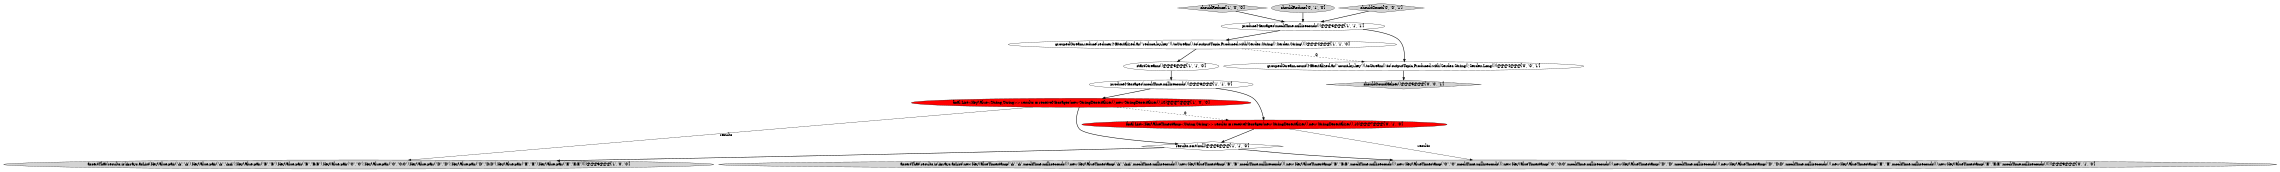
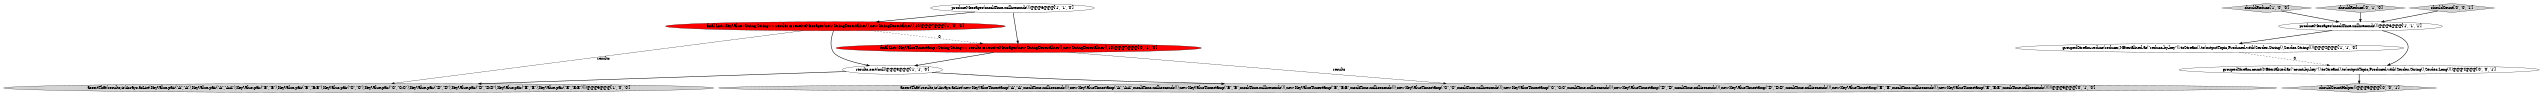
(1303, 8) -> (2360, 8)
(1171, 66) -> none
(1212, 146) -> (892, 70)
